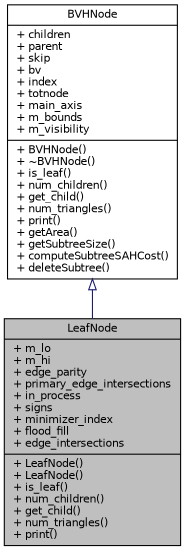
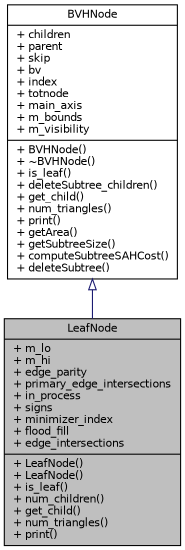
(62, 185) -> (87, 185)
